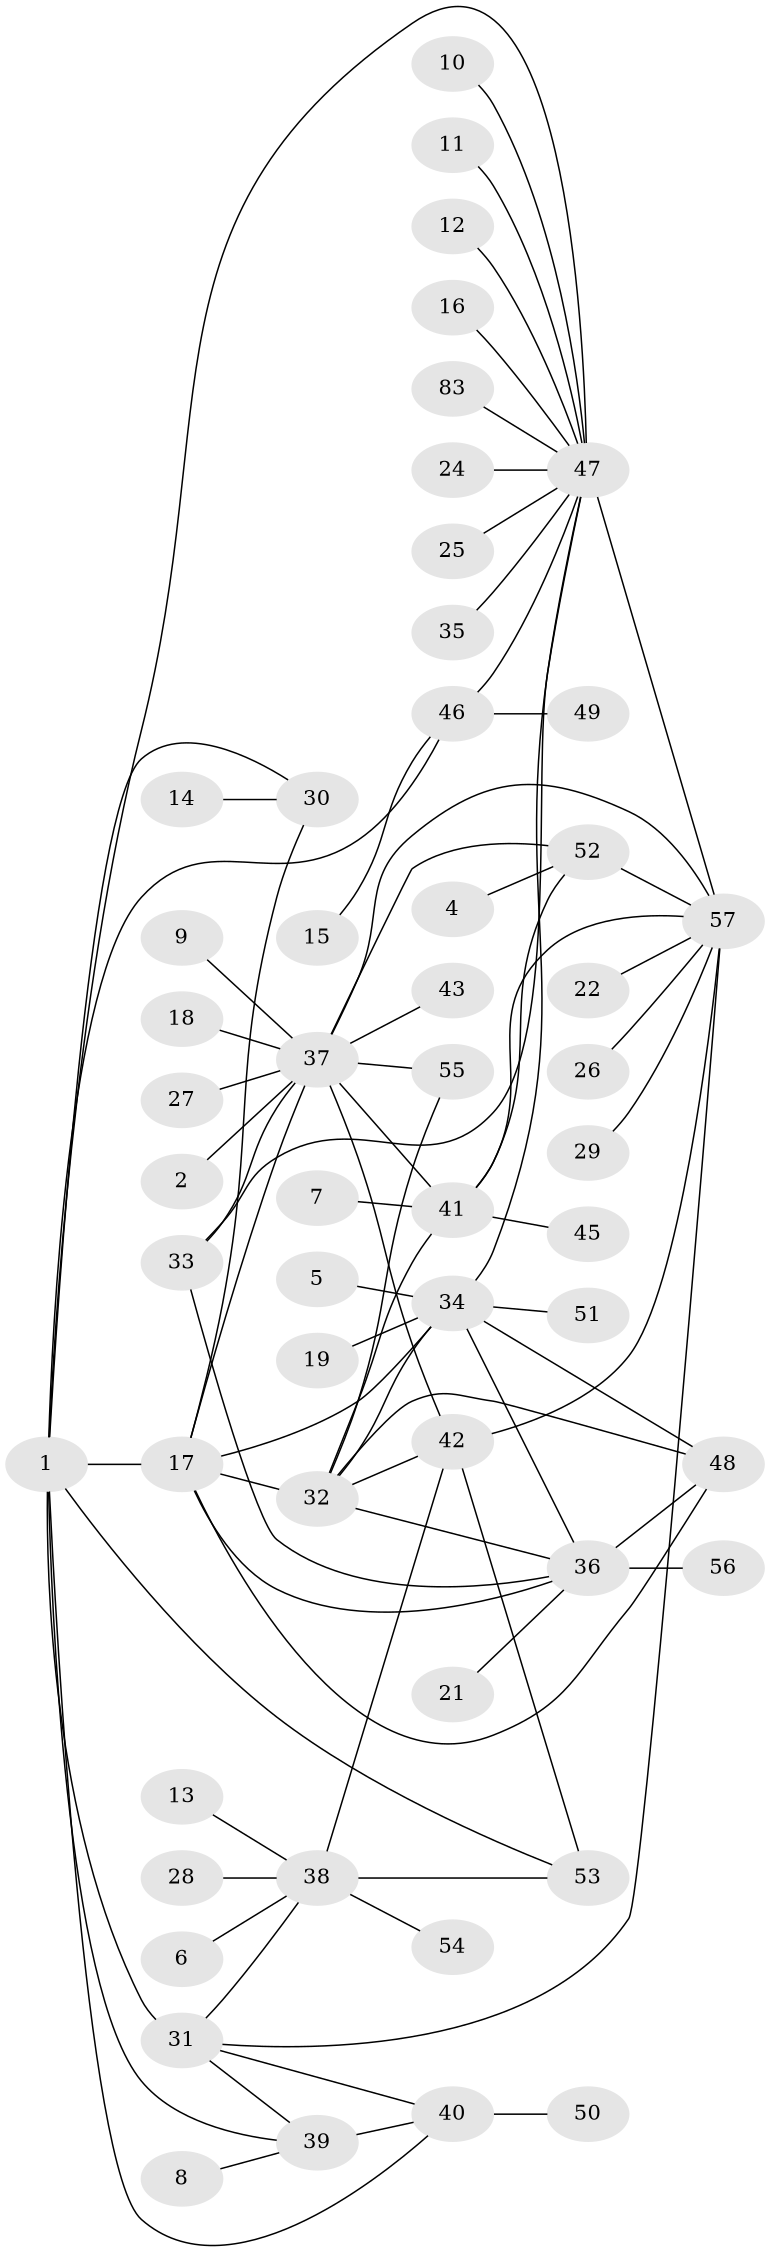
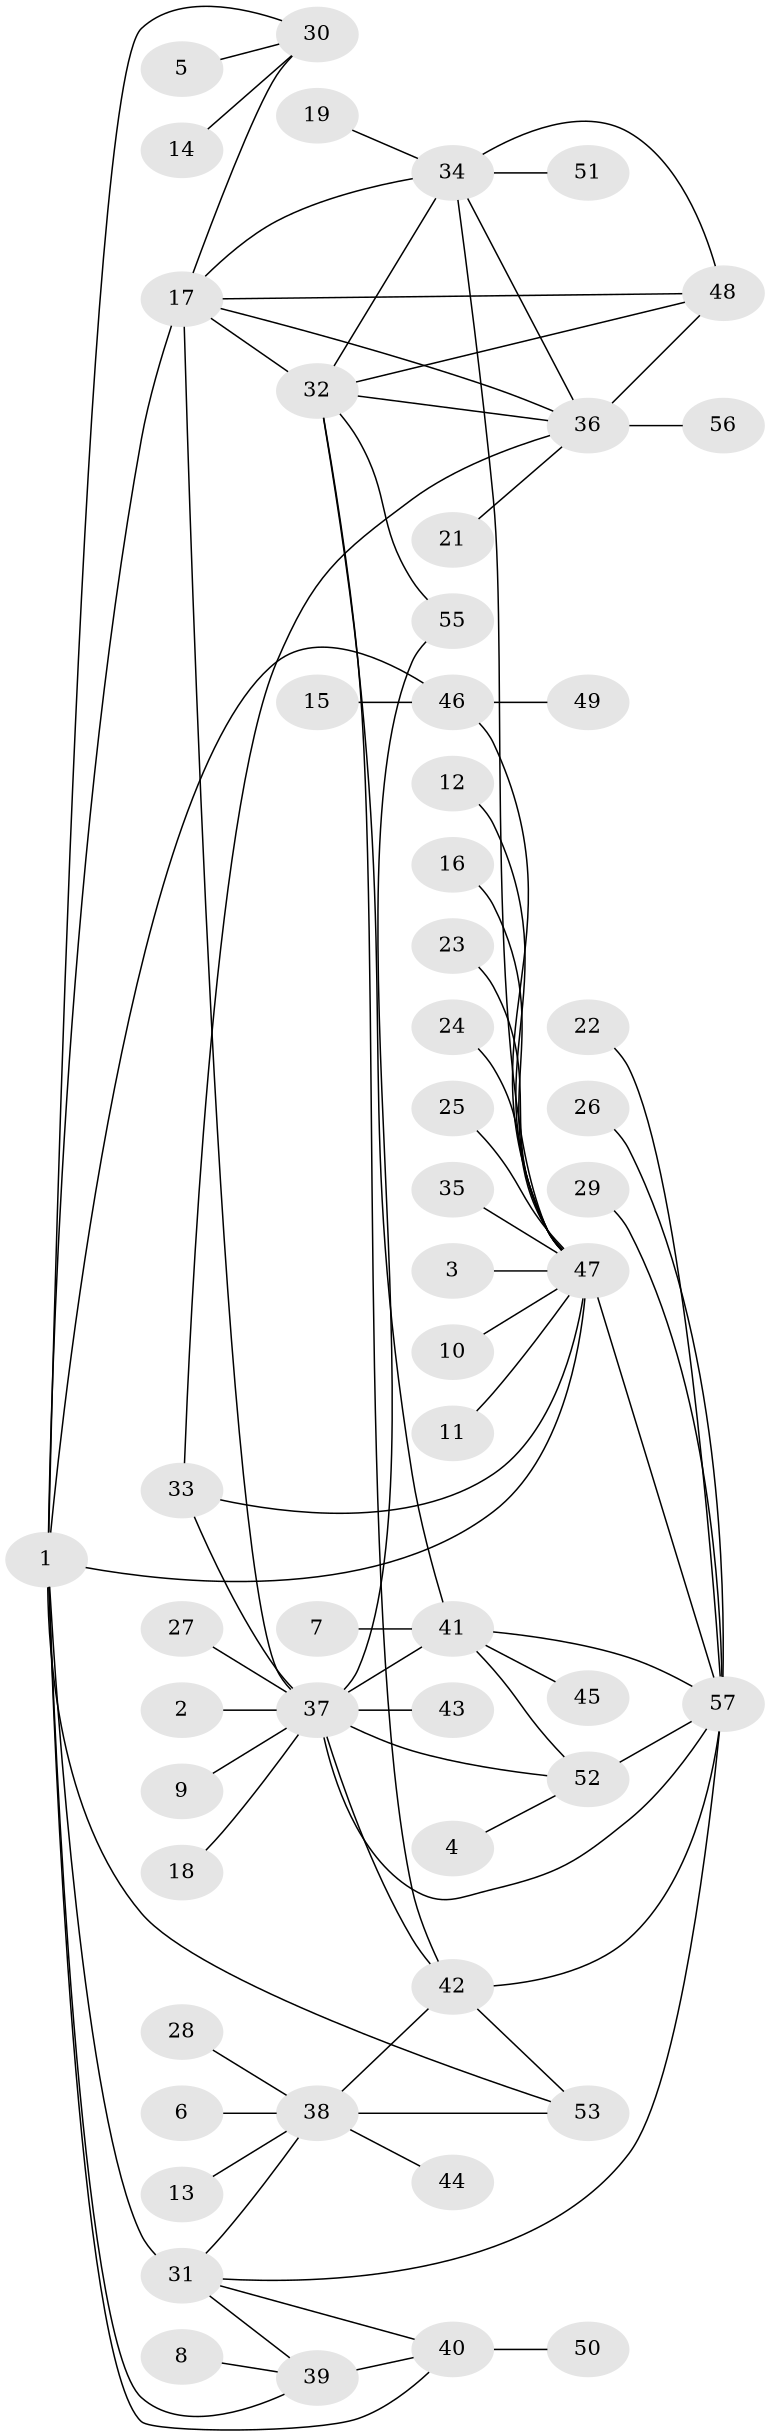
(453, 389) -> (453, 946)
none -> (453, 1271)
(374, 1289) -> (250, 52)
(453, 1947) -> (453, 2182)
